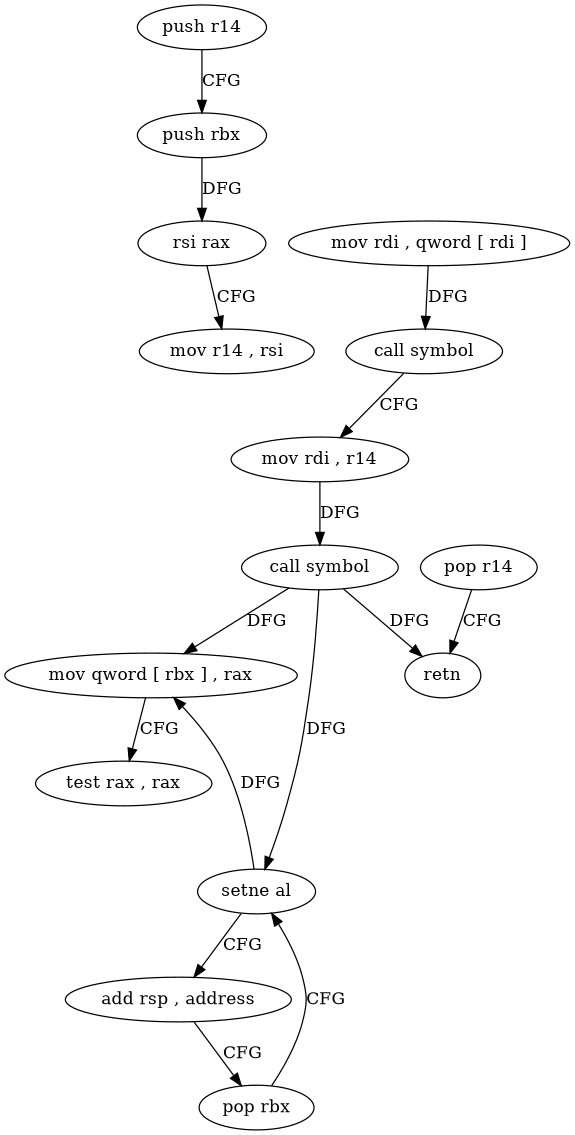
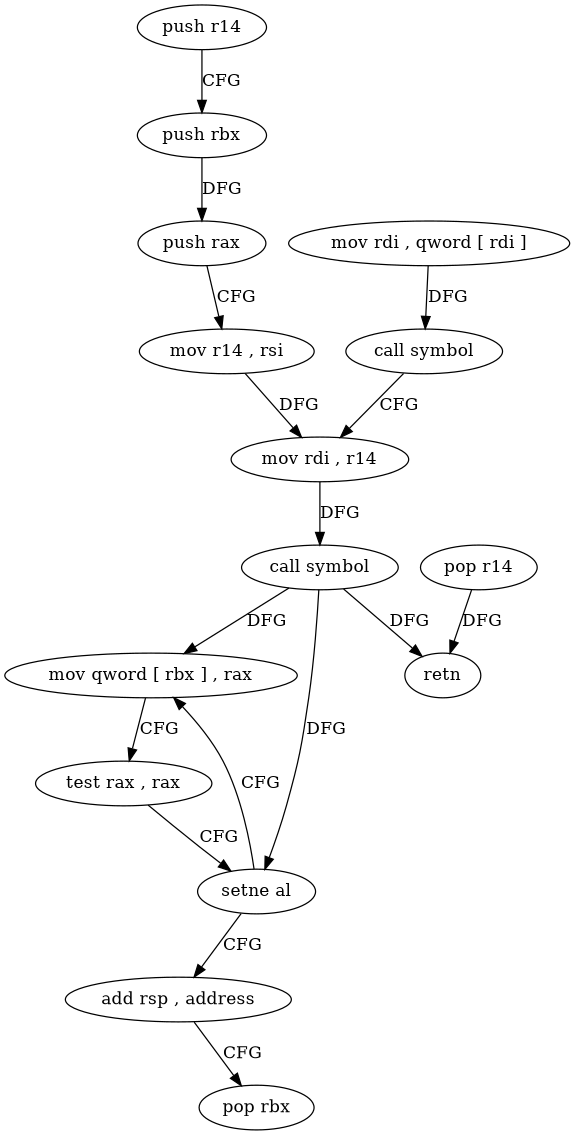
(202, 243) -> (202, 243)
none -> (269, 401)
(483, 621) -> (483, 621)
(261, 783) -> (261, 783)
(306, 1006) -> (184, 835)
